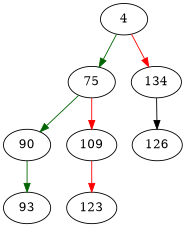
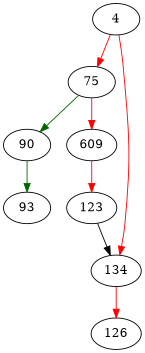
(110, 47) -> (106, 47)
(157, 109) -> (116, 298)
(92, 145) -> (92, 145)
none -> (102, 235)
